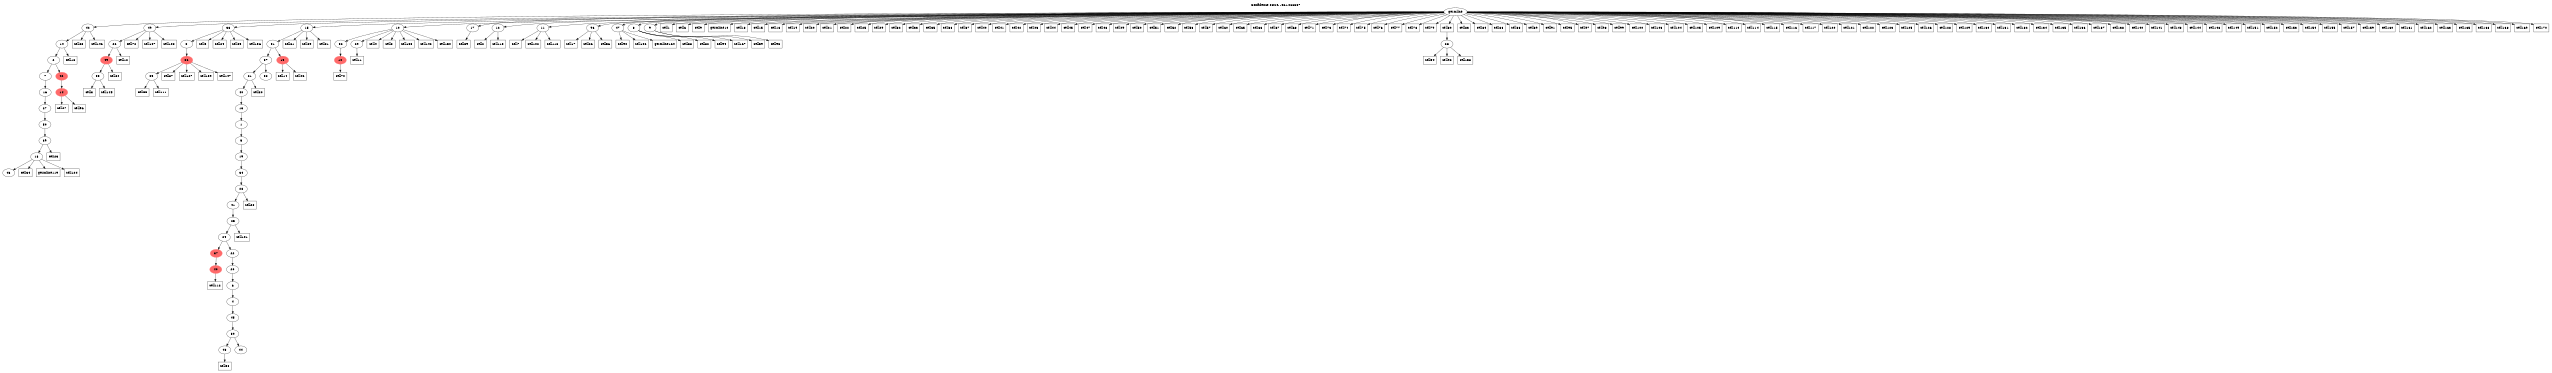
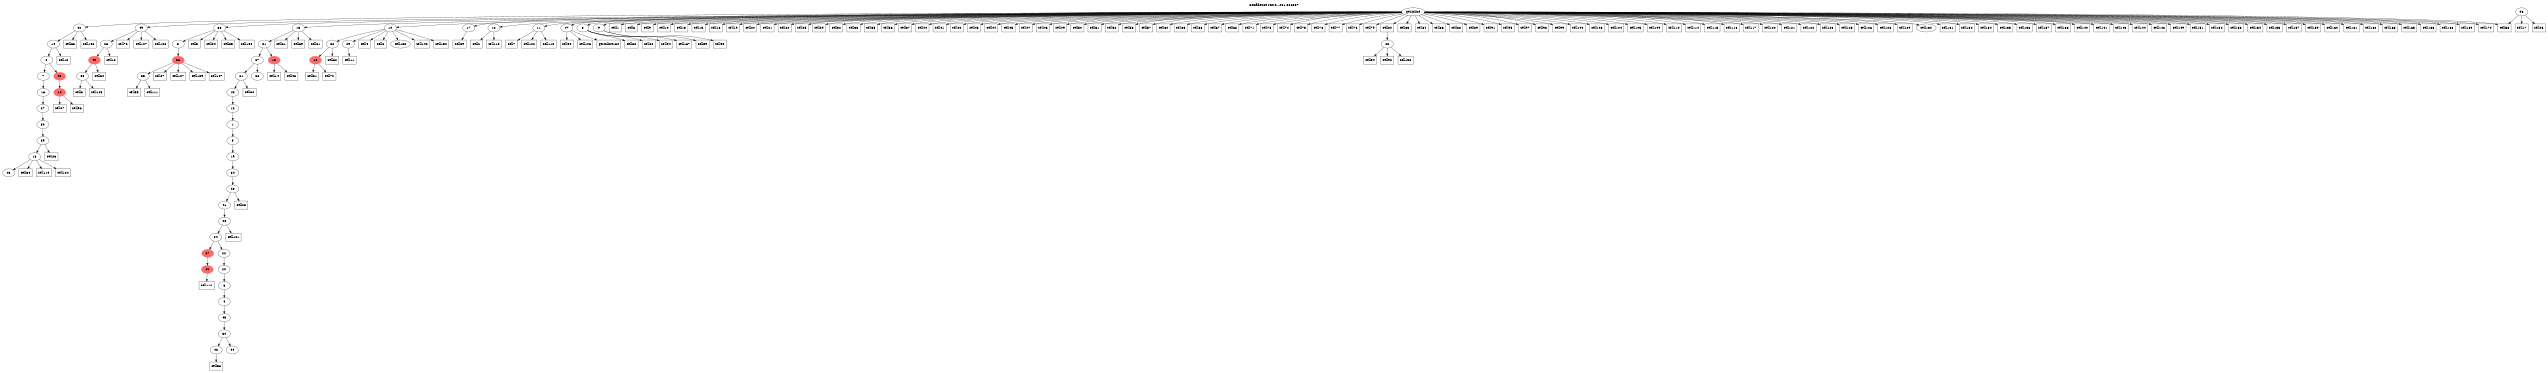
(1022, 14) -> (1960, 14)
(719, 28) -> (664, 28)
(1984, 28) -> (1926, 28)
(407, 44) -> (400, 44)
none -> (332, 60)
none -> (312, 76)
(48, 173) -> (44, 173)
